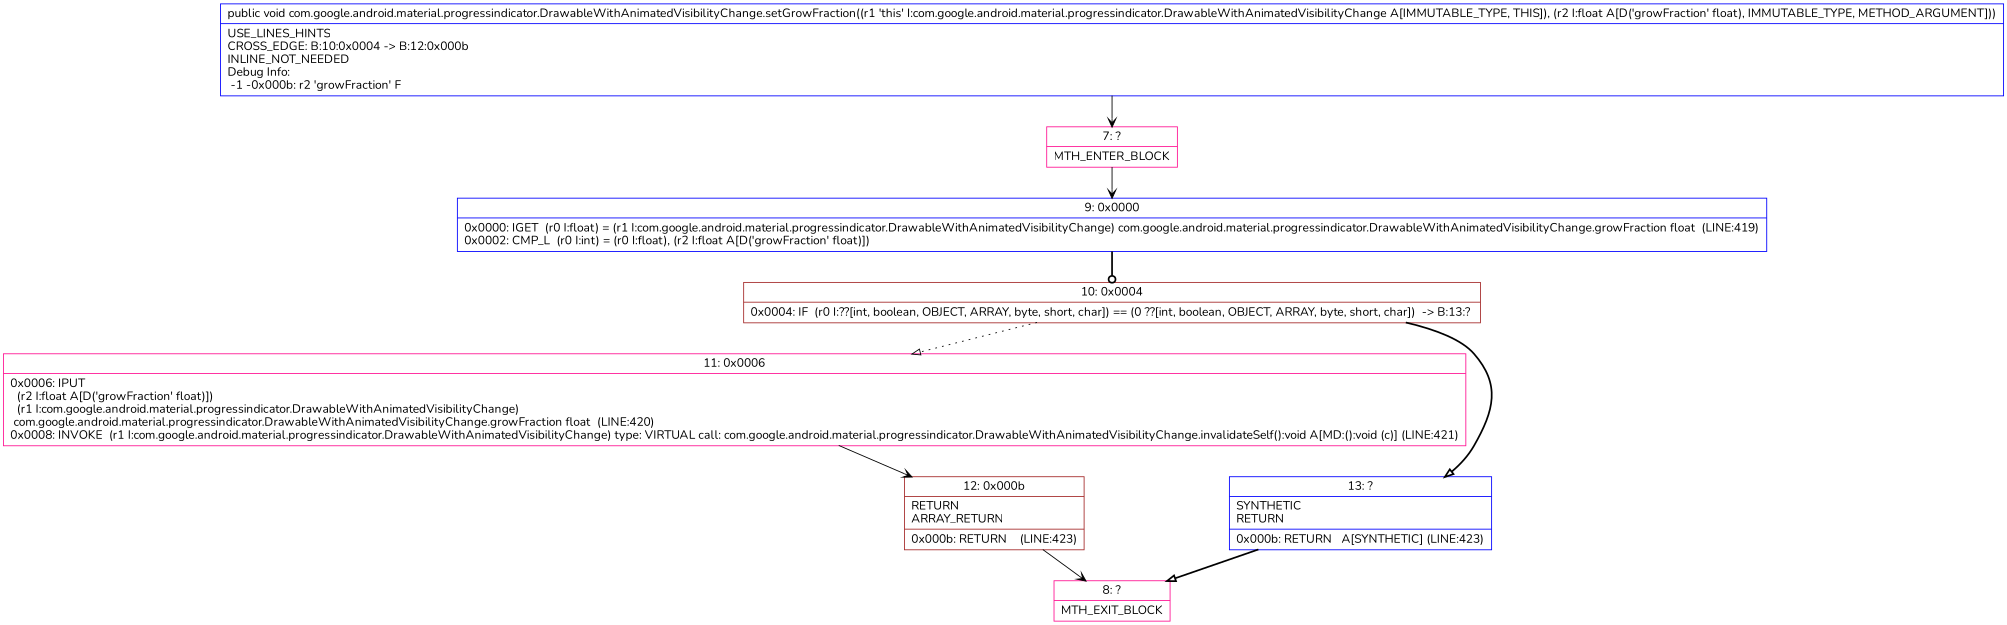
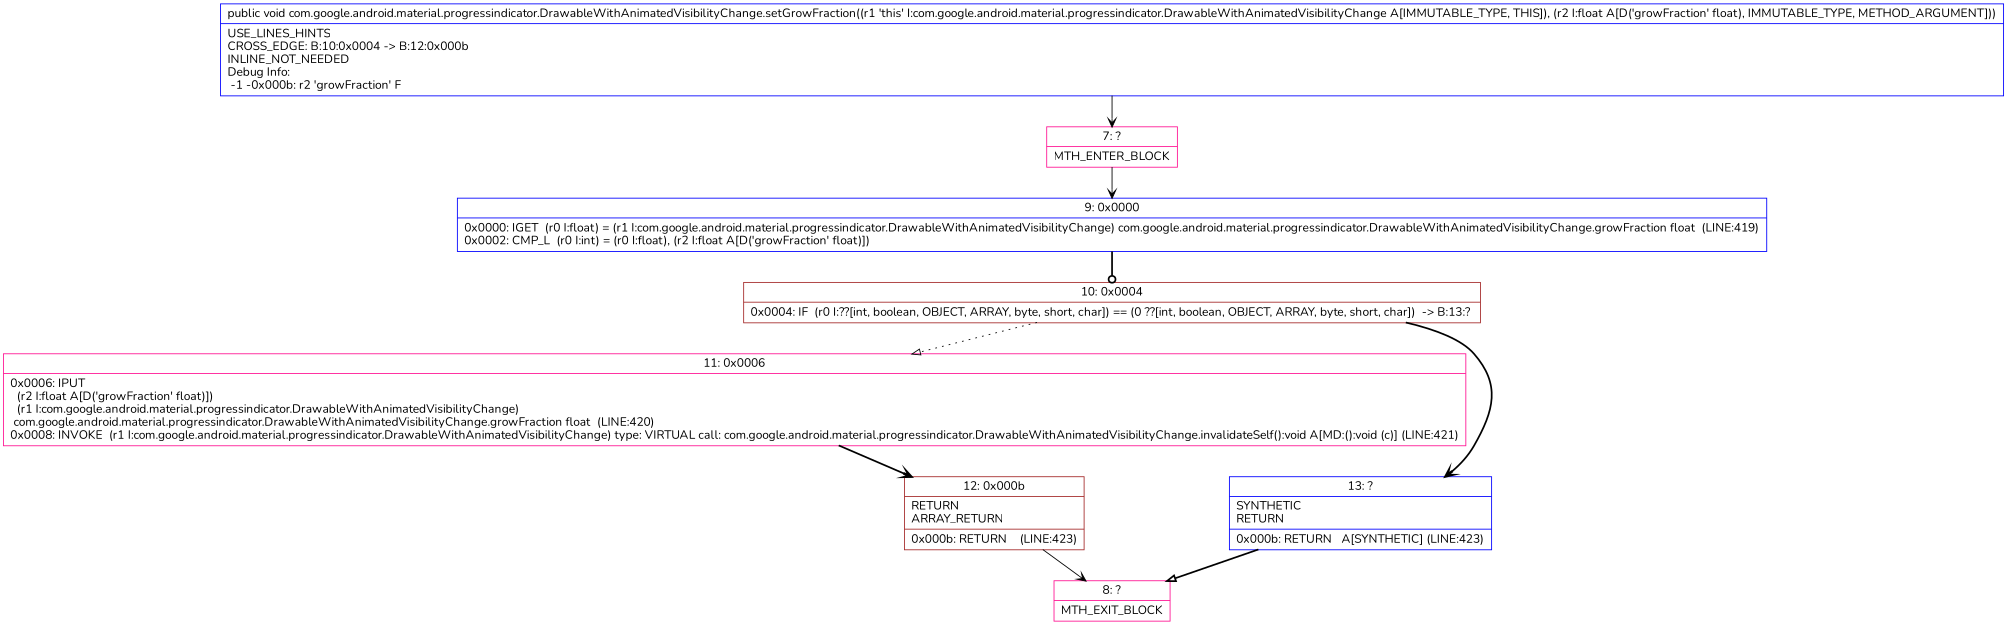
(1489, 379) -> (1489, 379)
(871, 460) -> (871, 460)
